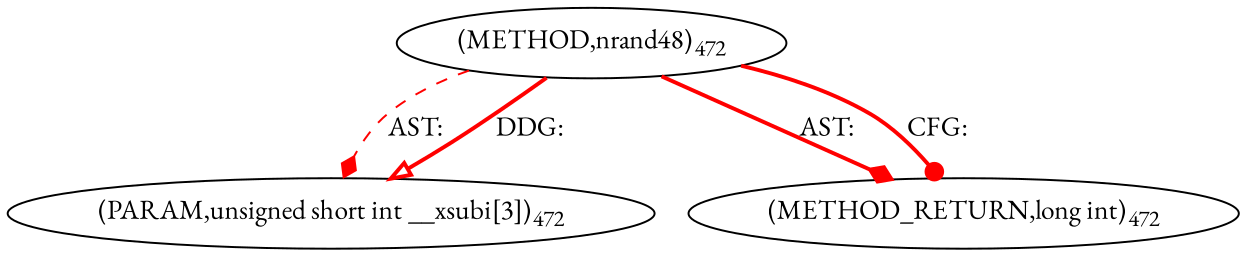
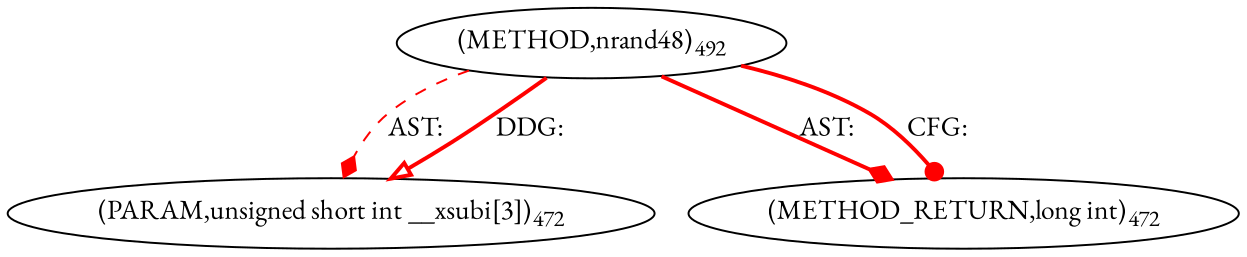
(710, 40) -> (710, 40)
